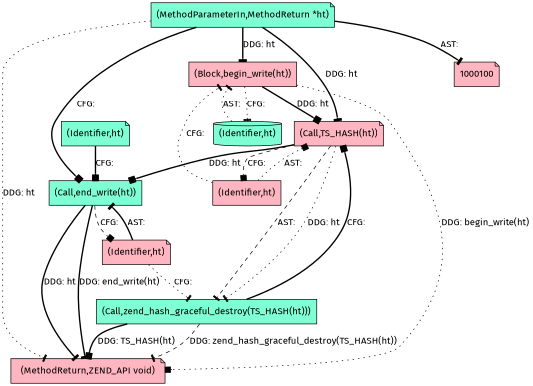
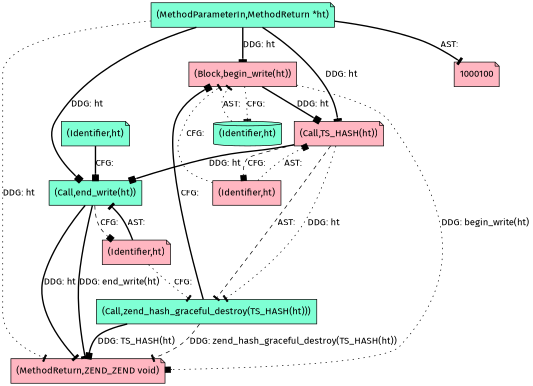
(87, 104) -> (87, 104)
(330, 247) -> (178, 190)
(88, 371) -> (88, 371)
